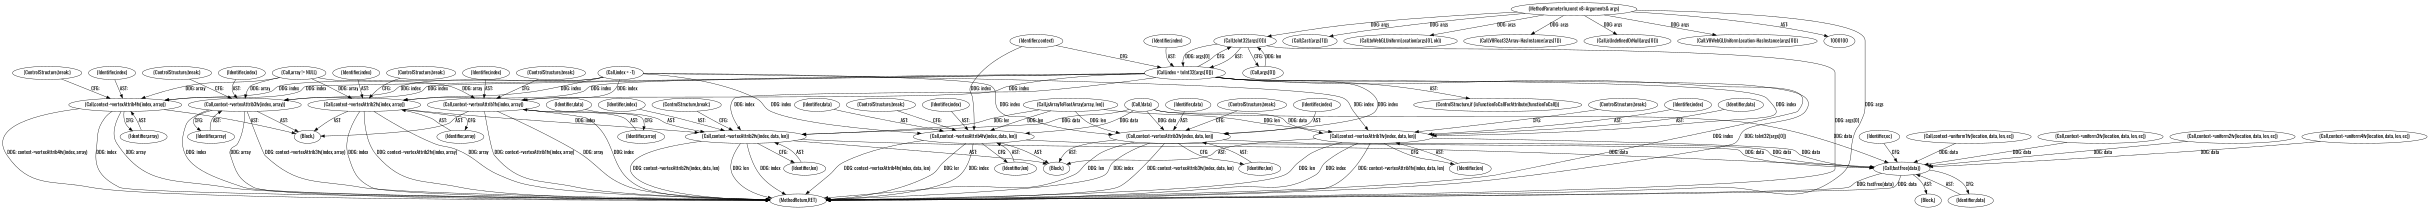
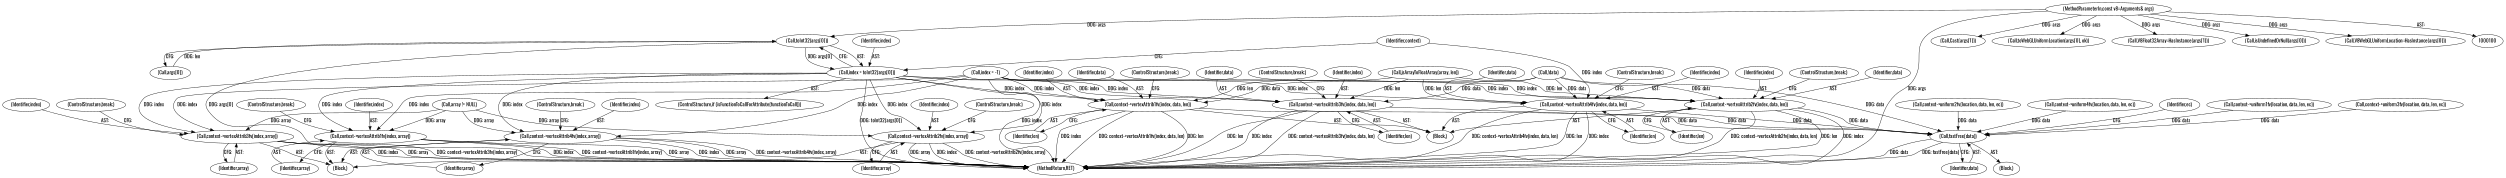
(550, 122) -> (1486, 84)
